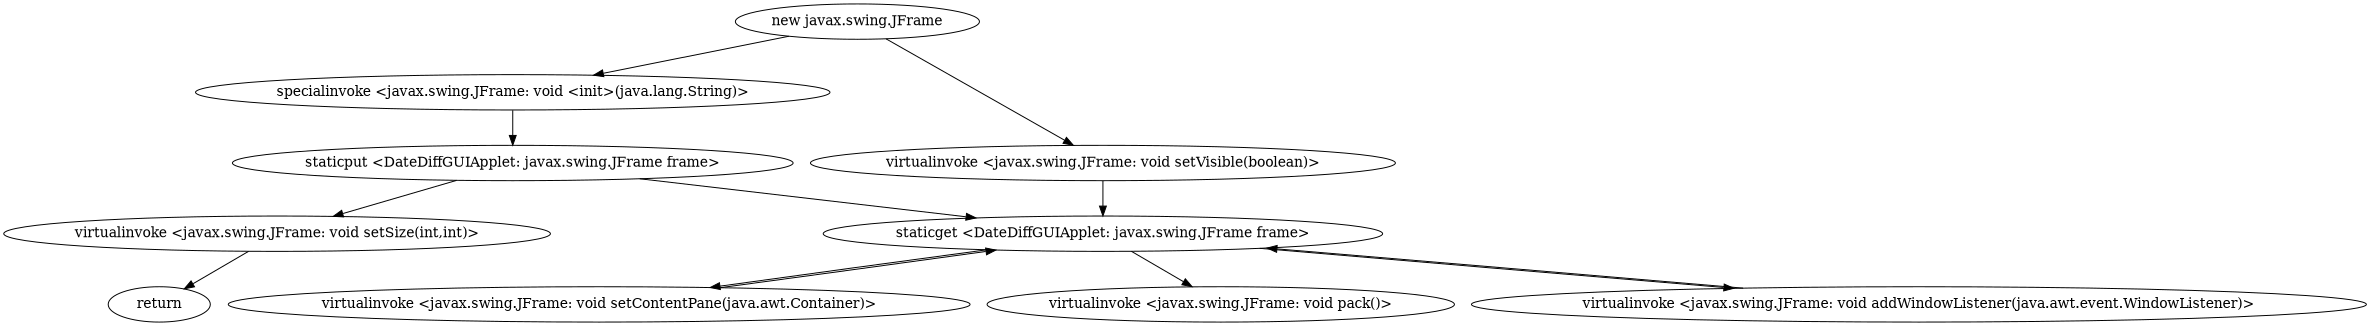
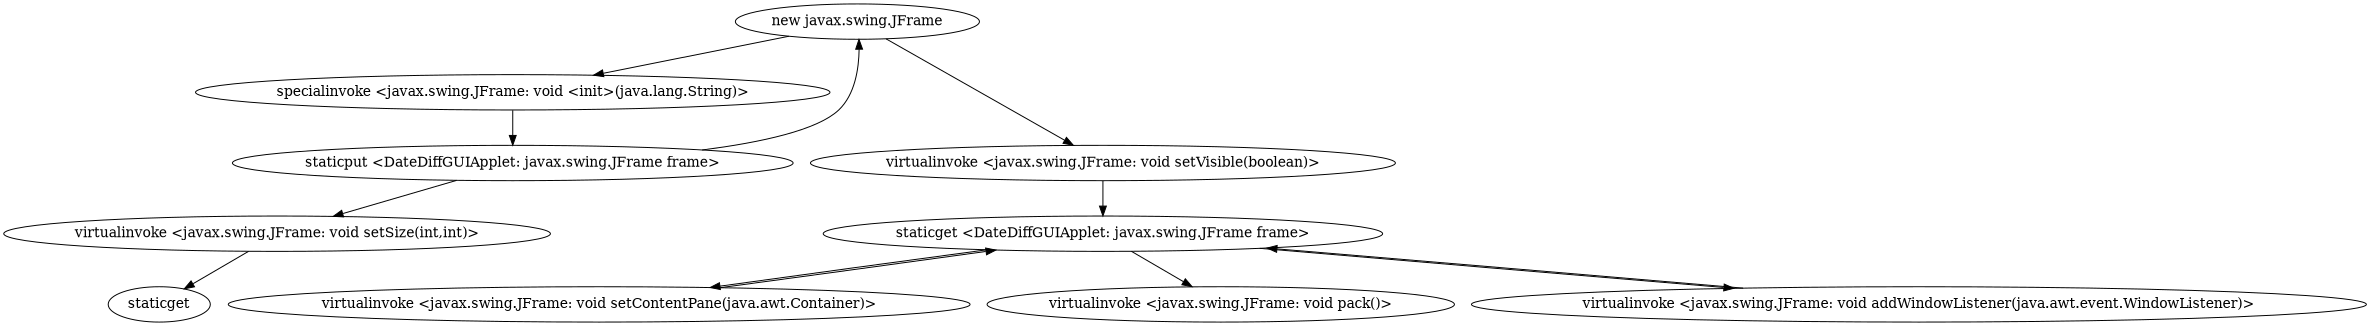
(803, 198) -> (805, 128)
(159, 304) -> (159, 304)
